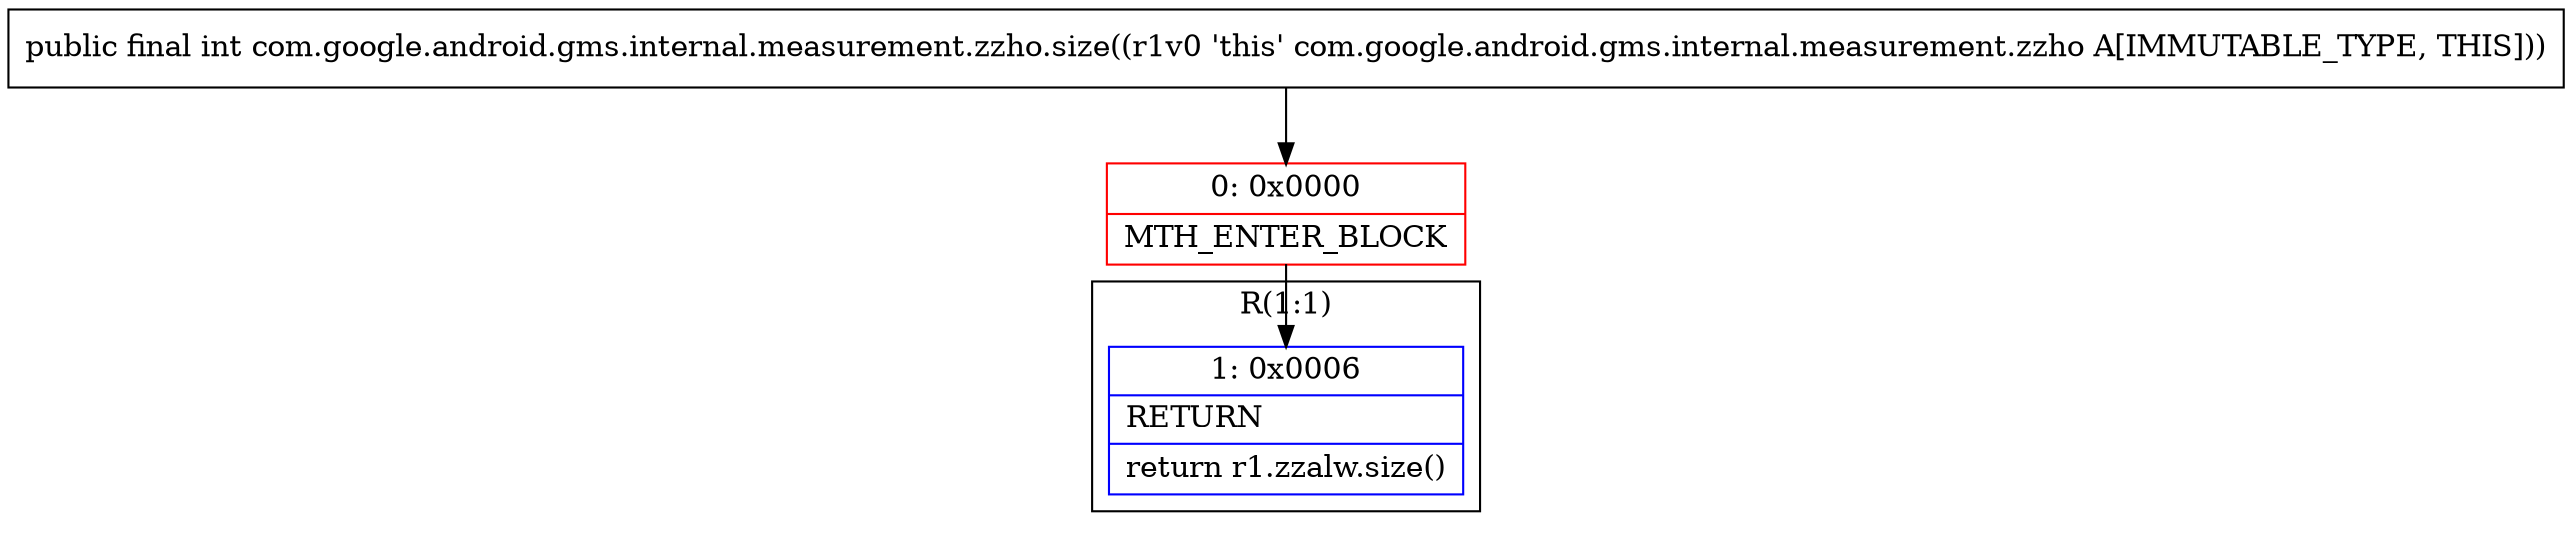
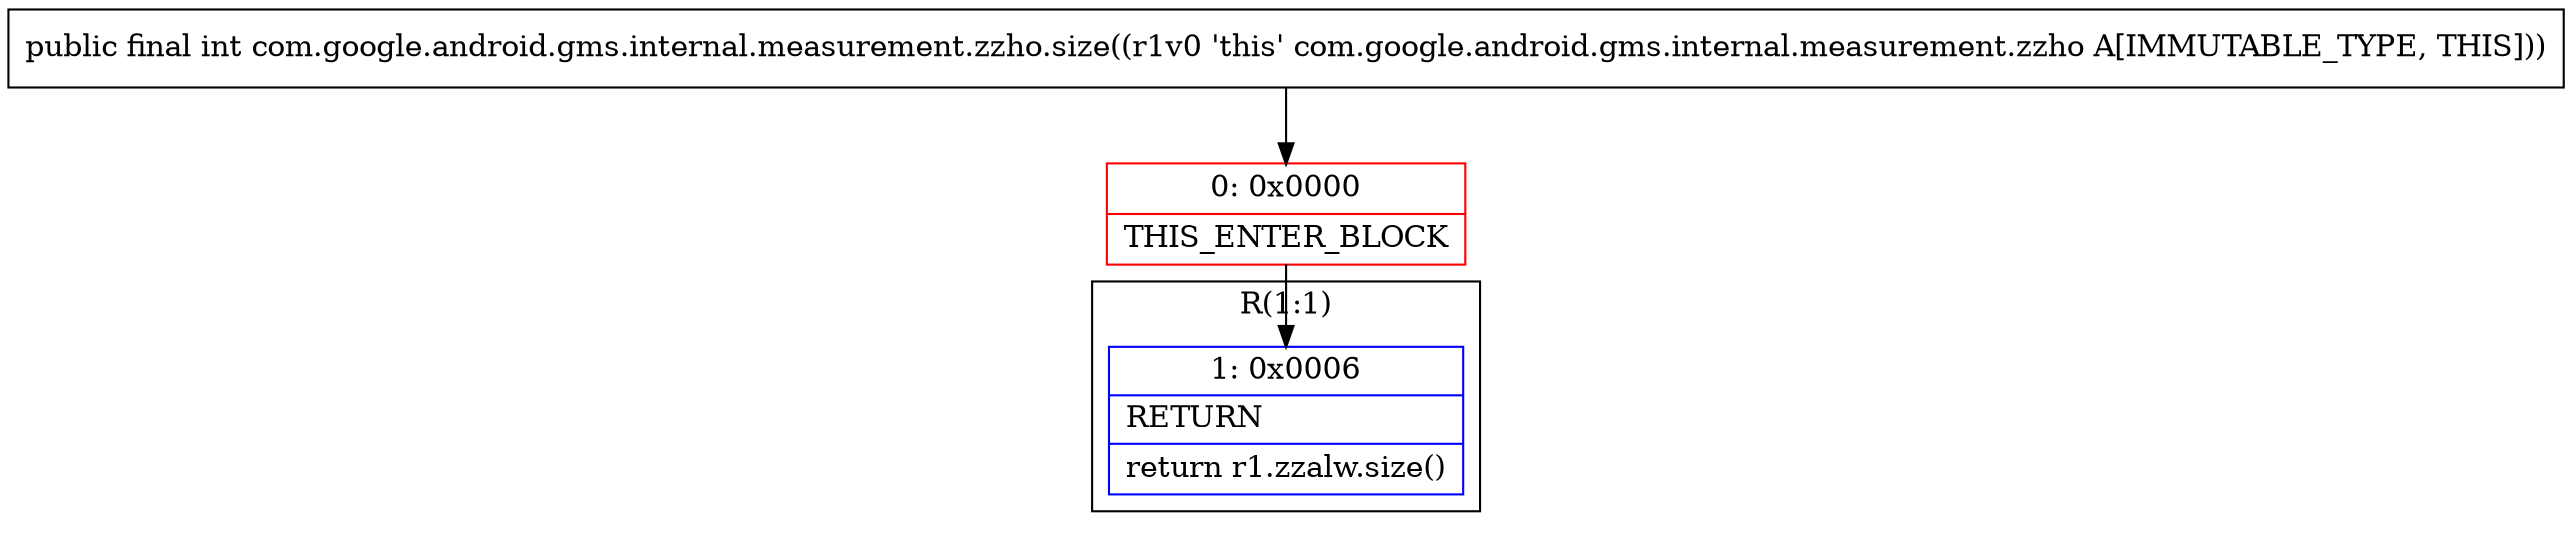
(1286, 238) -> (1286, 238)
